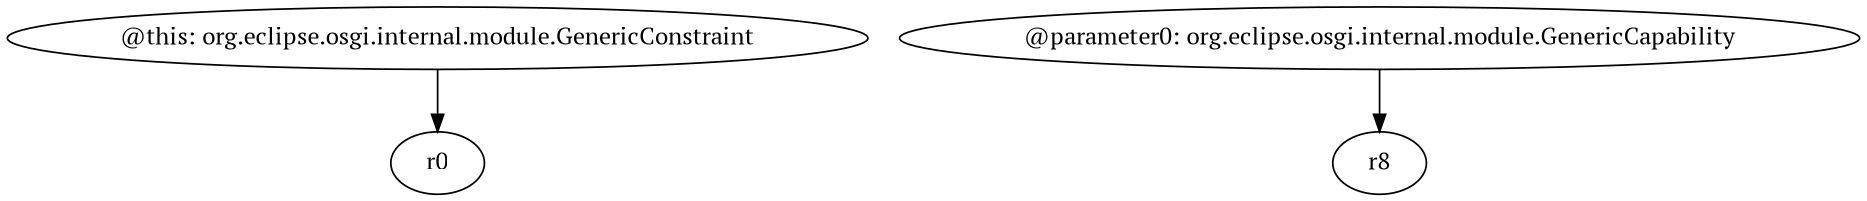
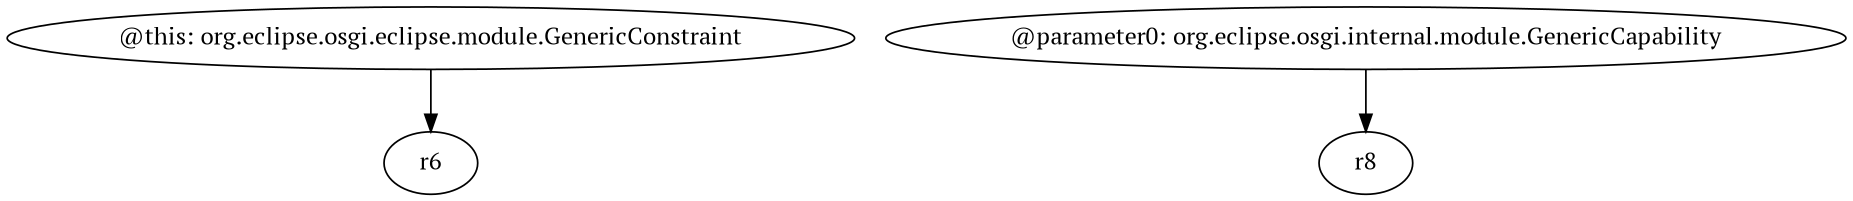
(438, 38) -> (431, 38)
(438, 163) -> (431, 163)
